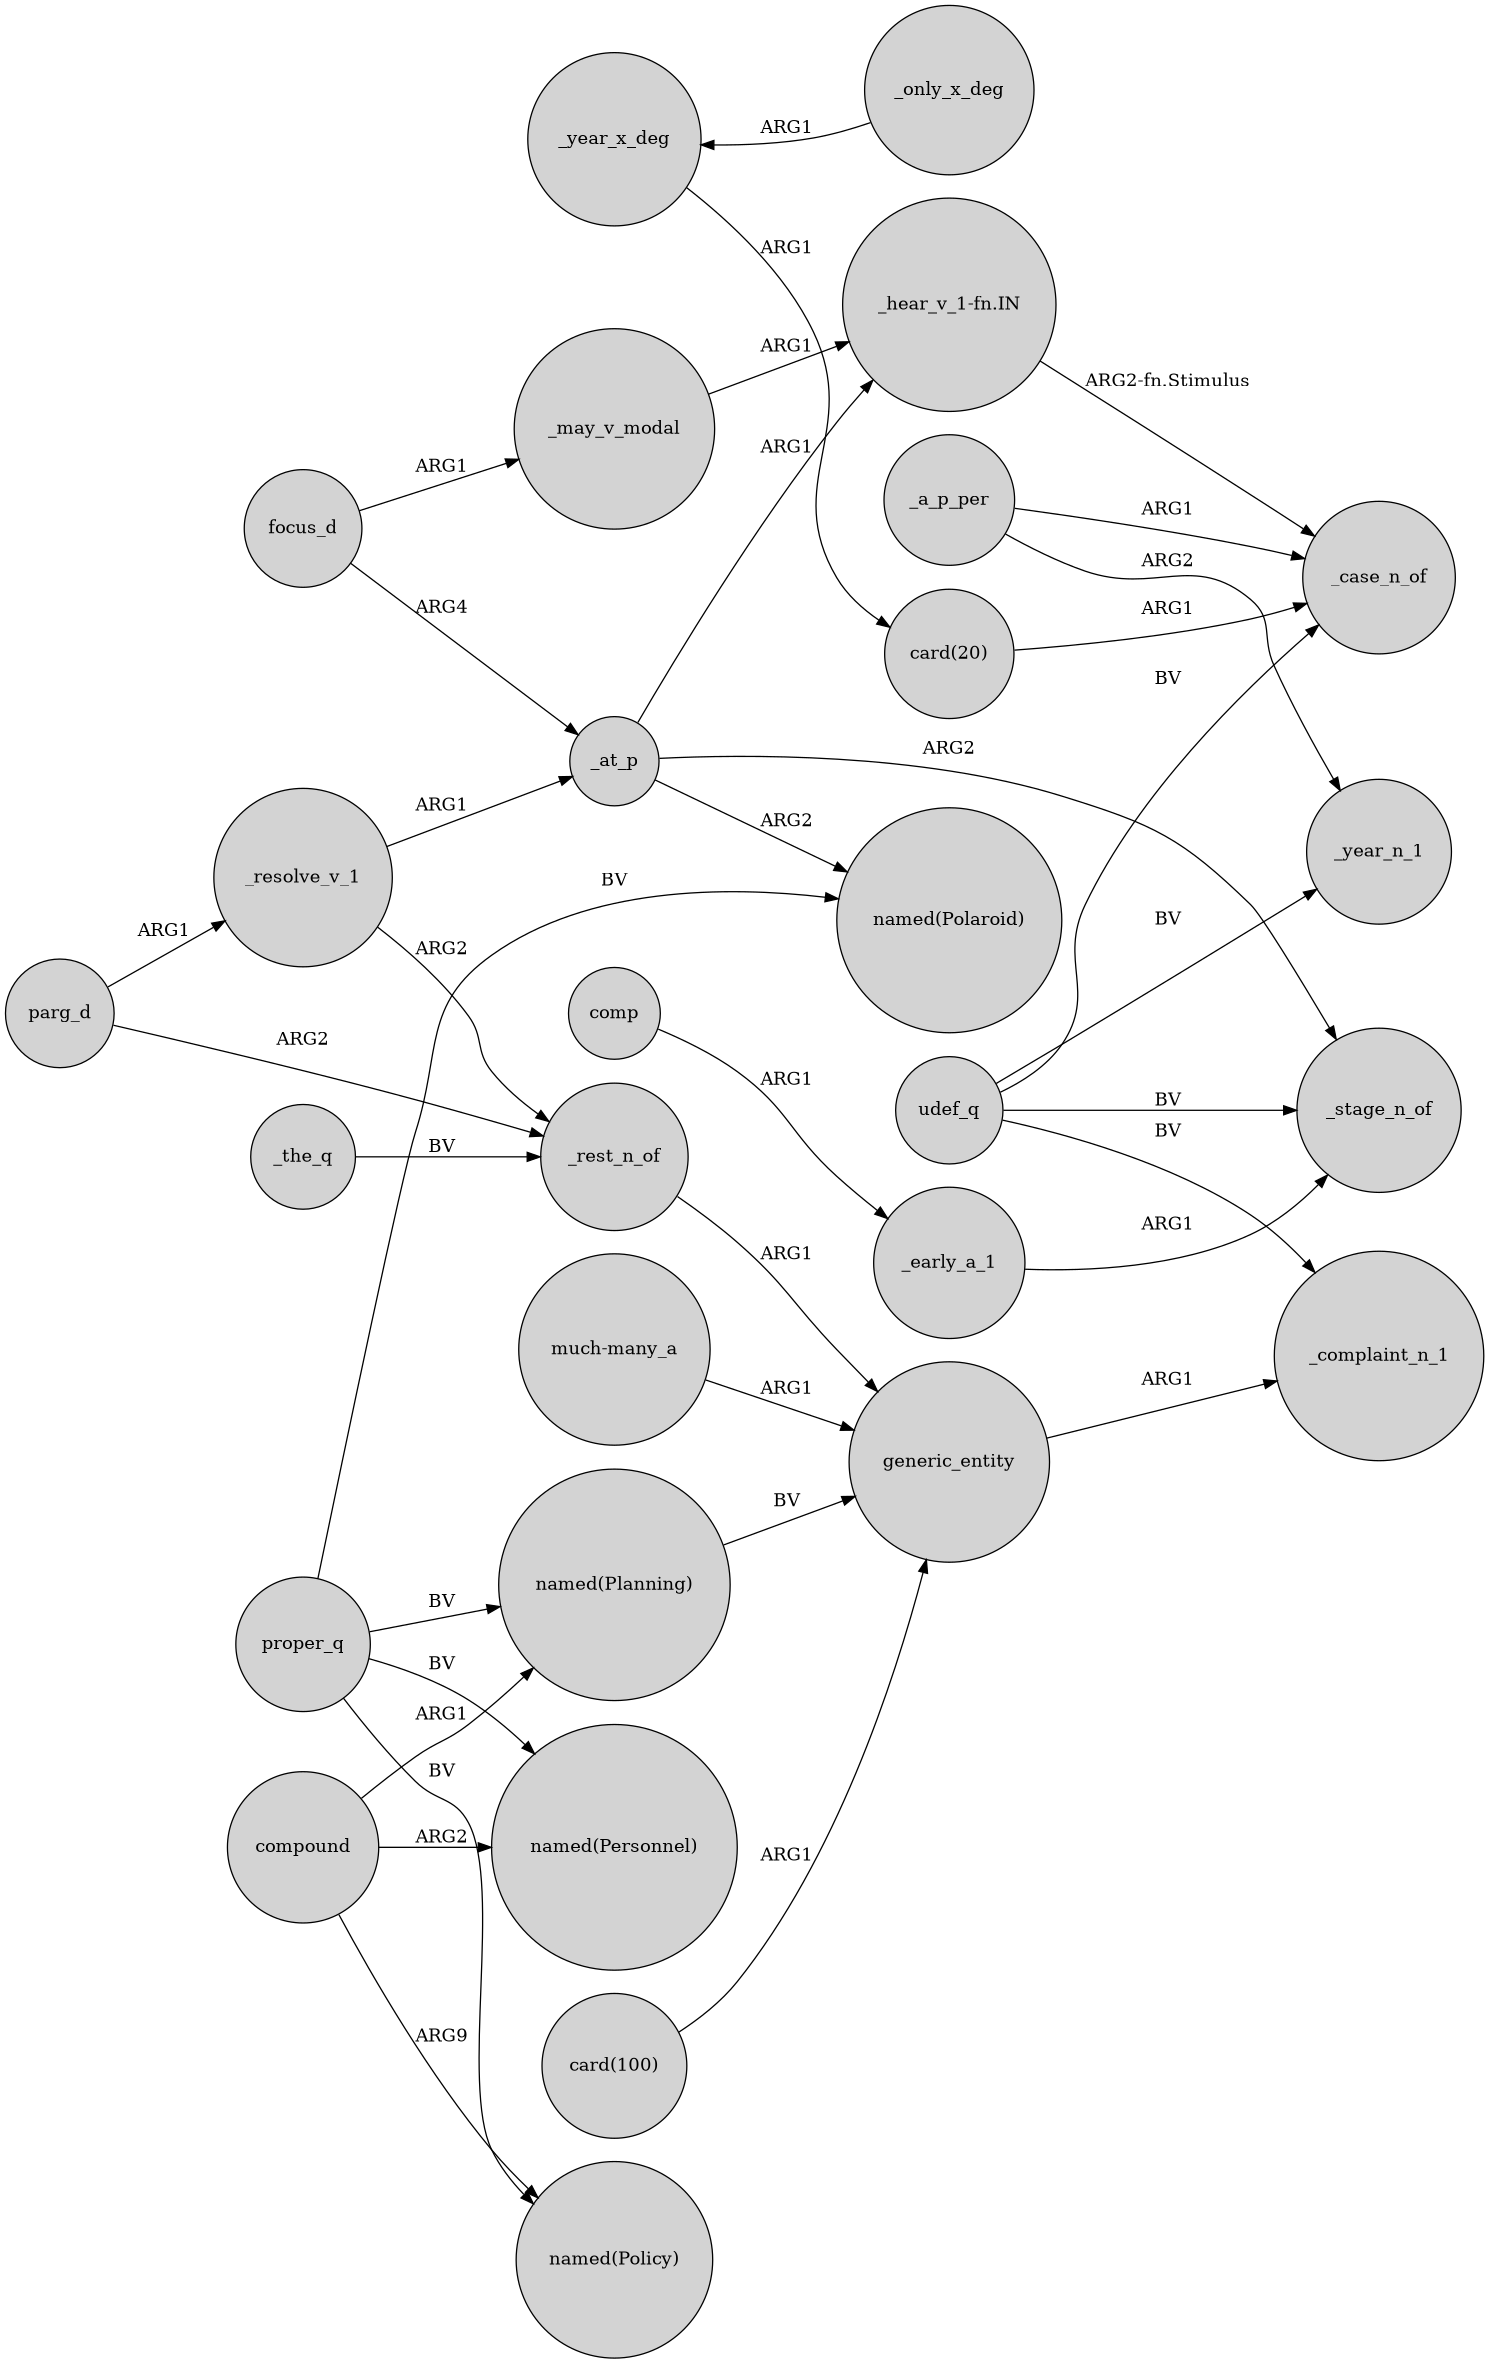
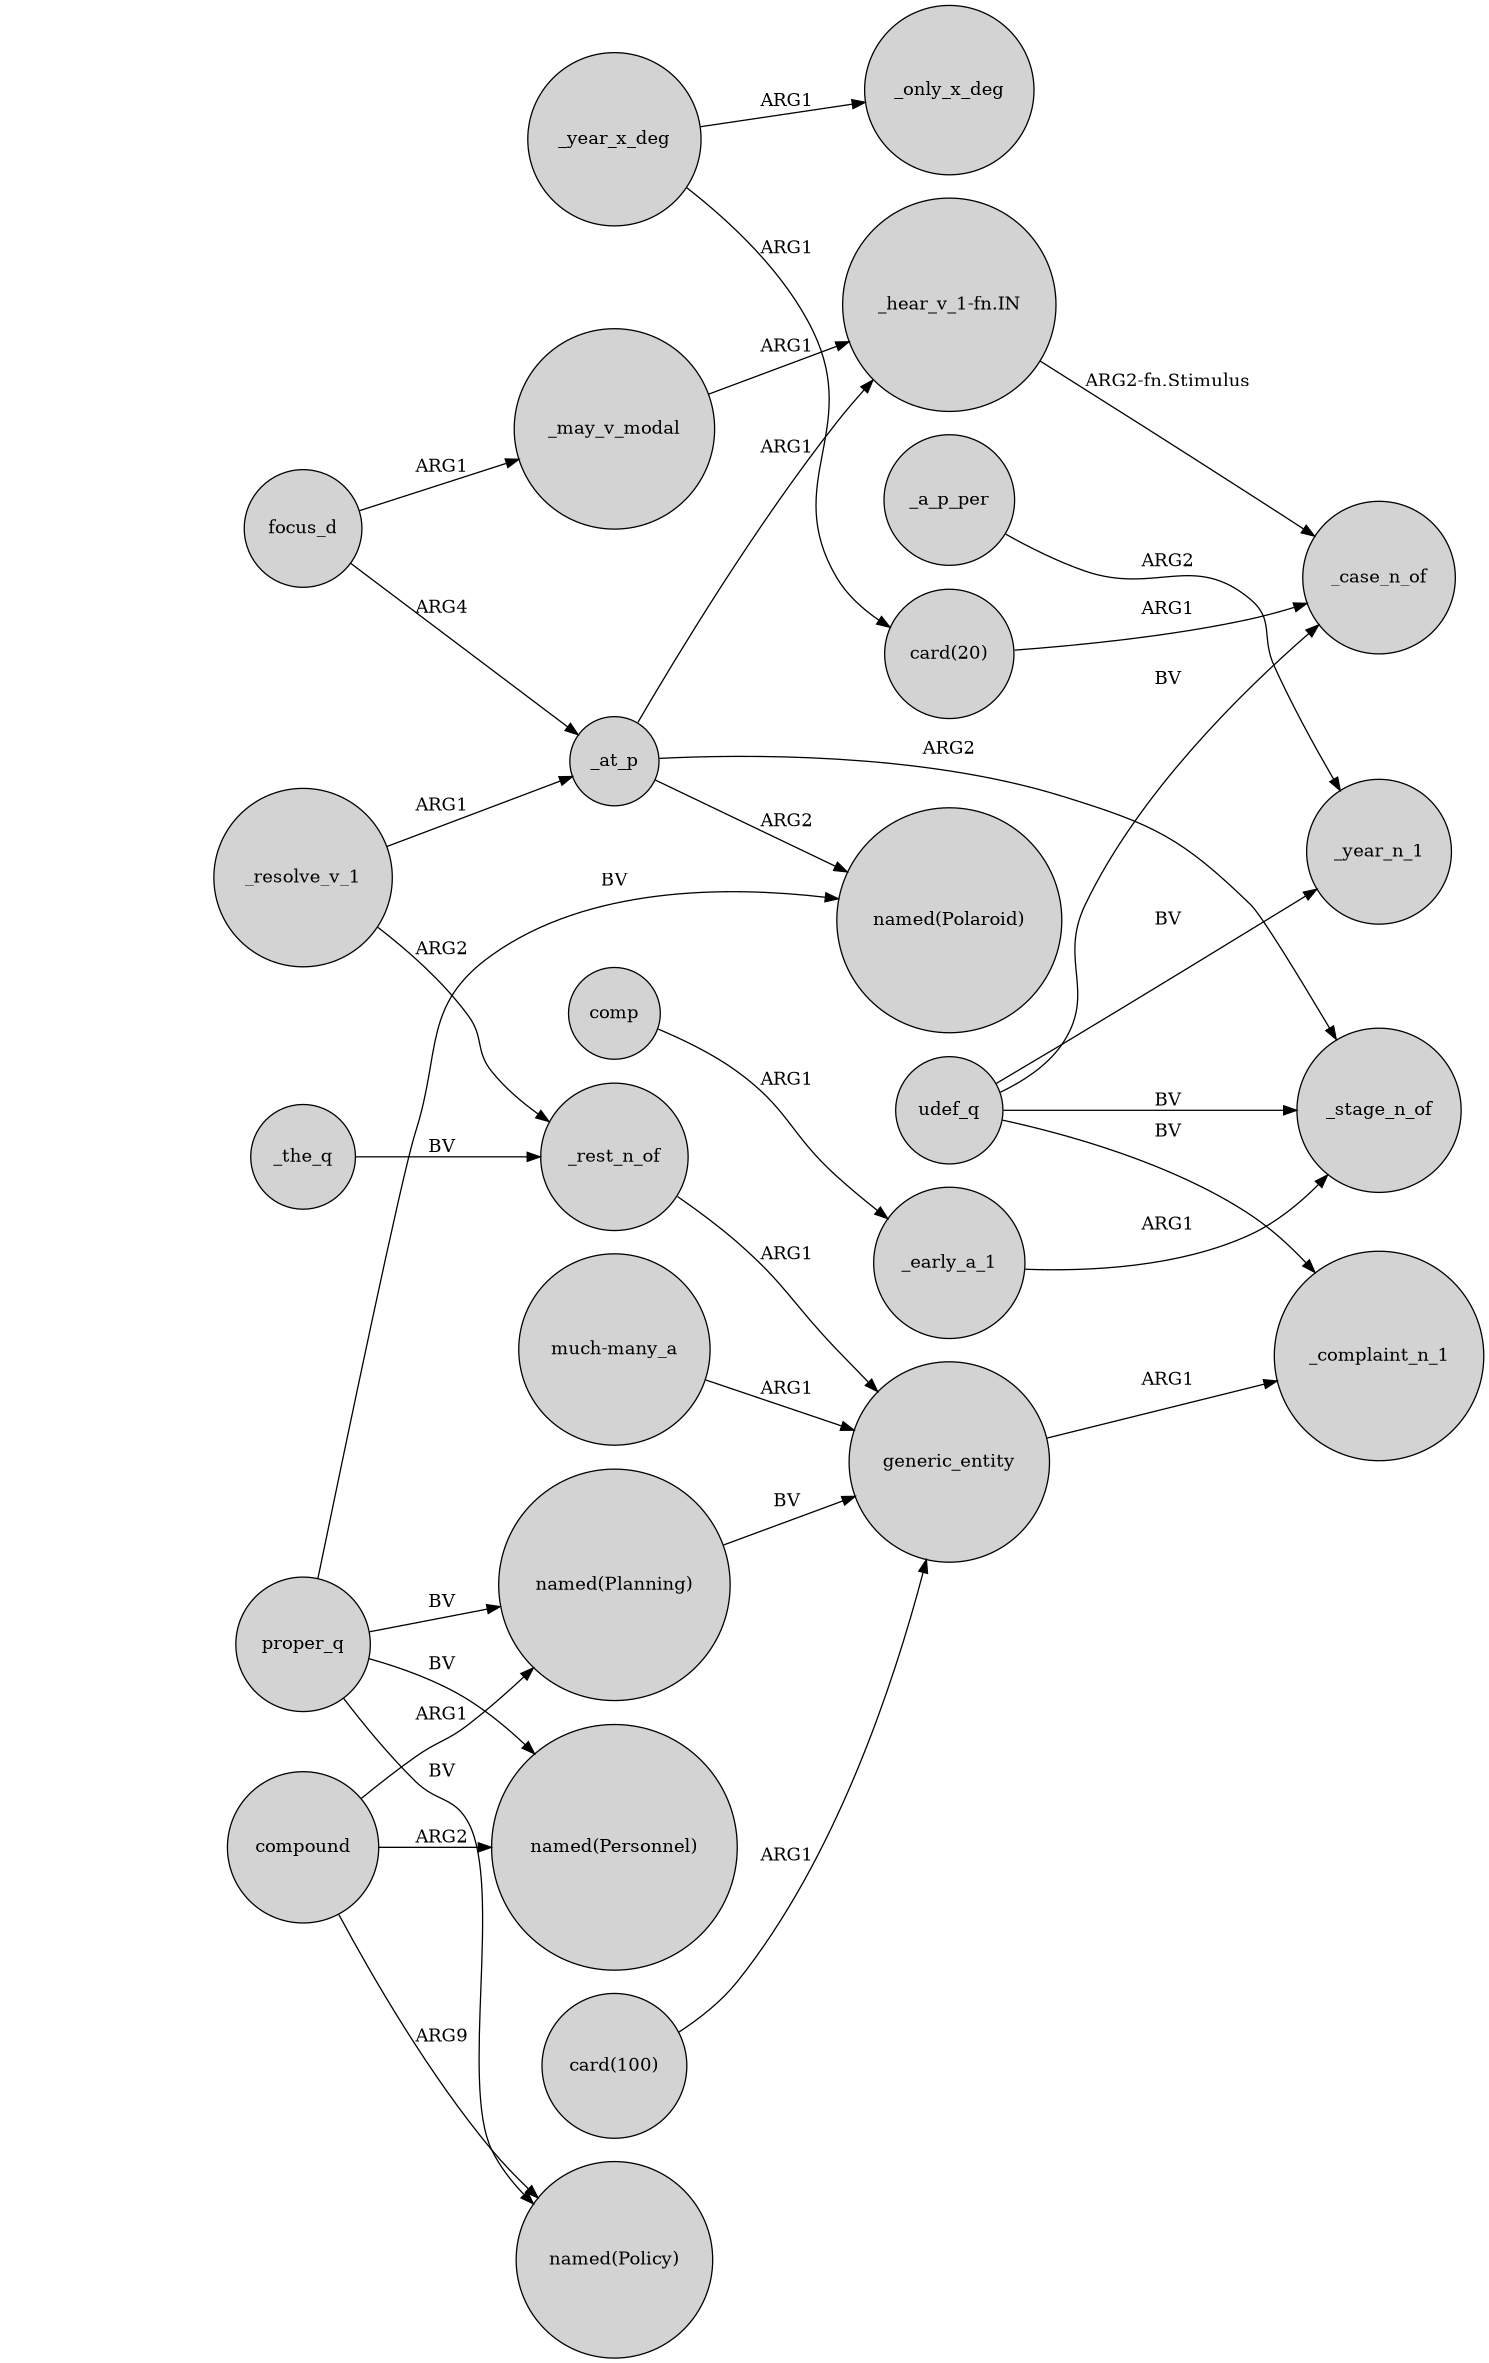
(793, 141) -> (776, 115)
(1154, 529) -> none
(60, 1013) -> none
